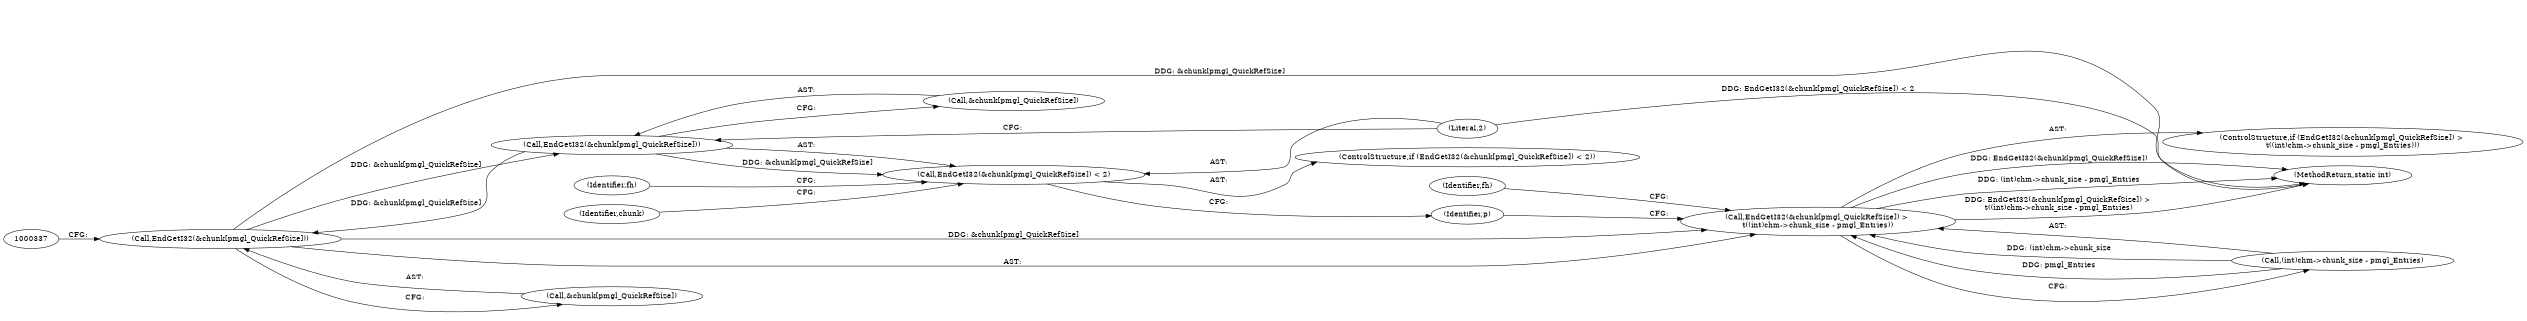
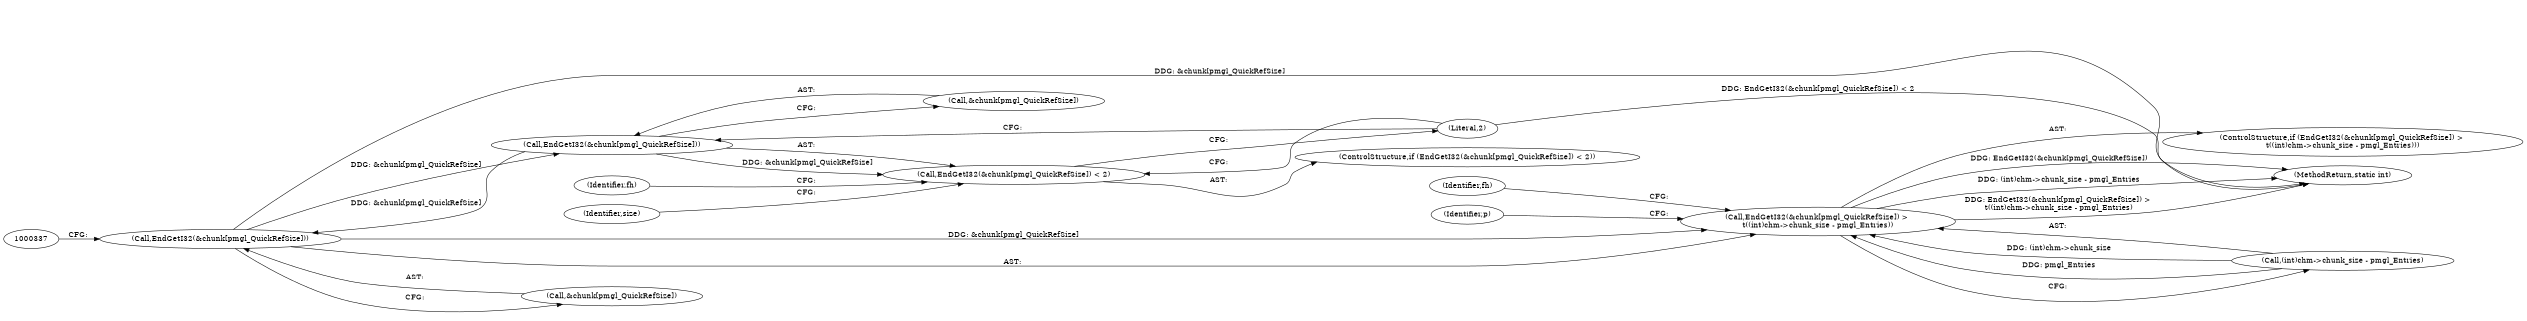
(1220, 162) -> (1220, 162)
(1235, 213) -> (1253, 147)
(612, 214) -> (612, 214)
